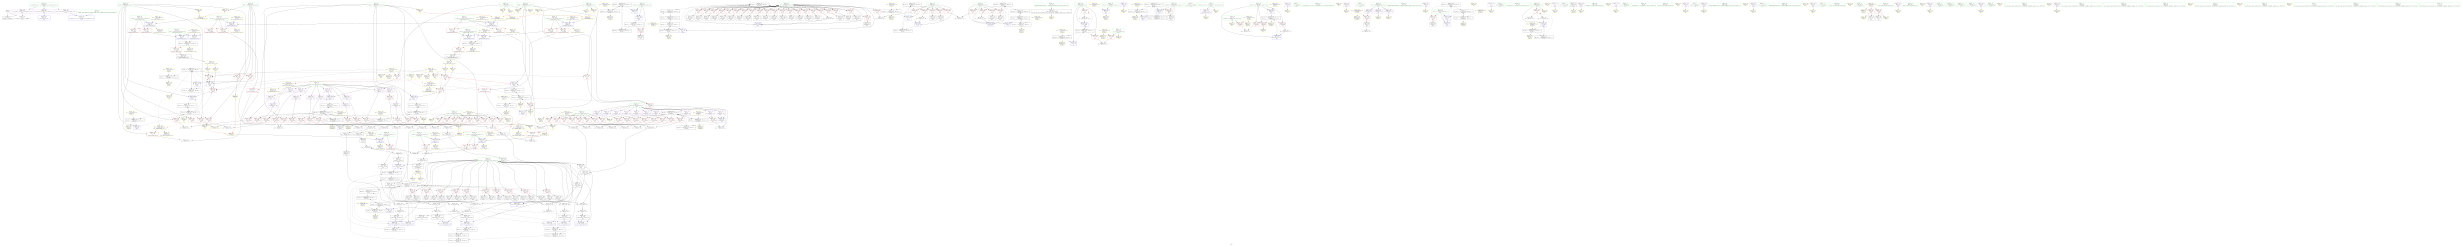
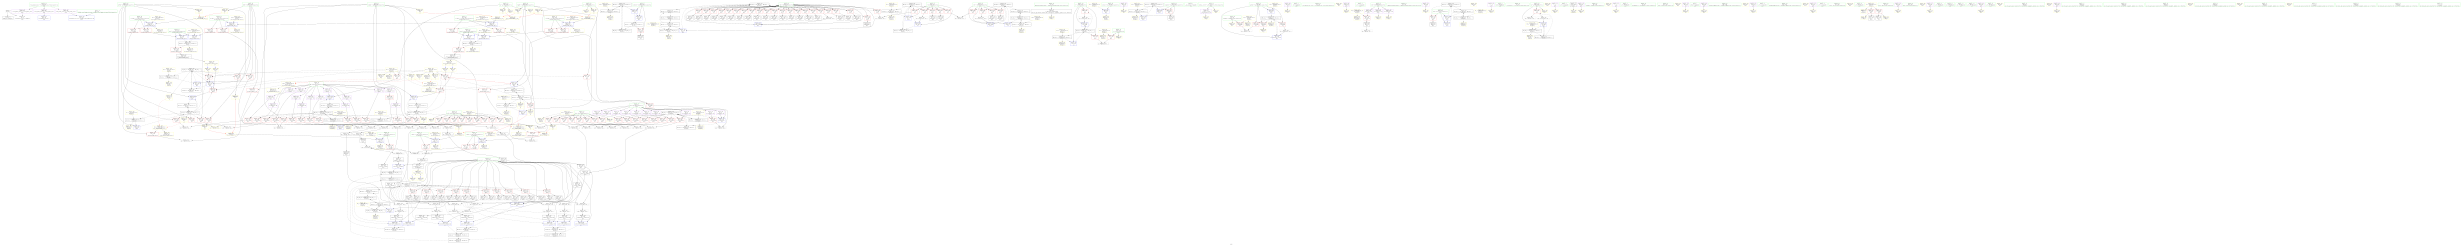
(1157, 18) -> none
none -> (302, 105)
none -> (548, 217)
